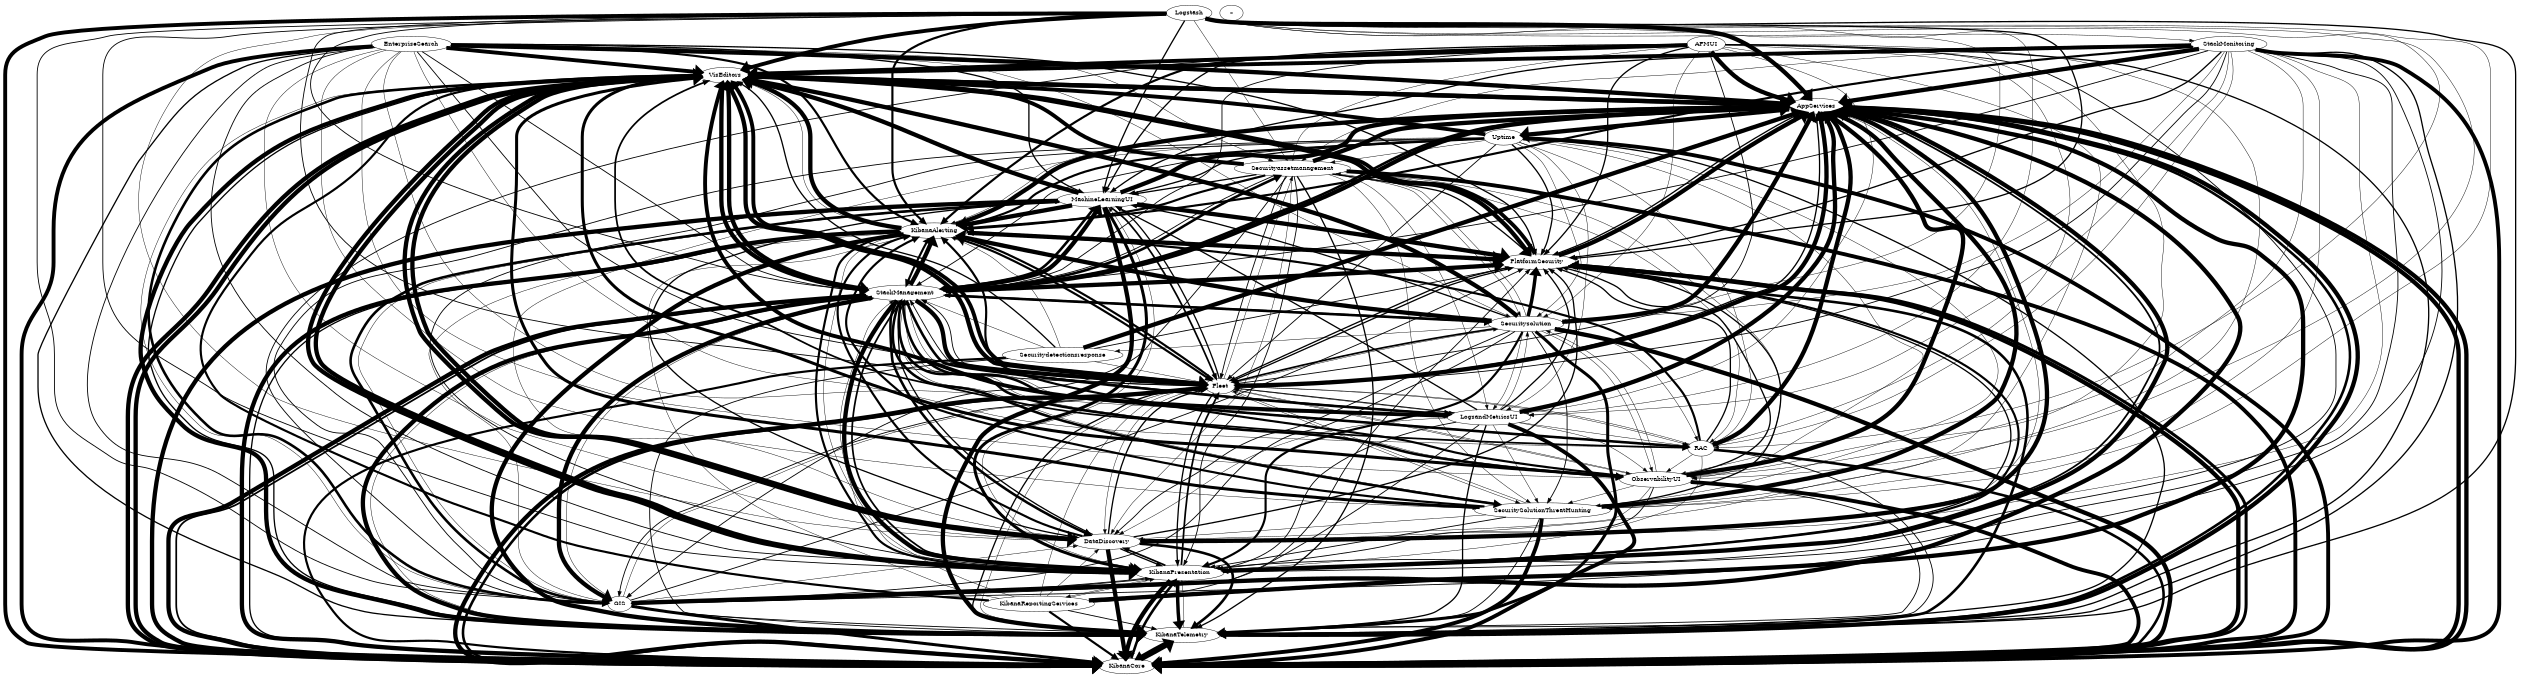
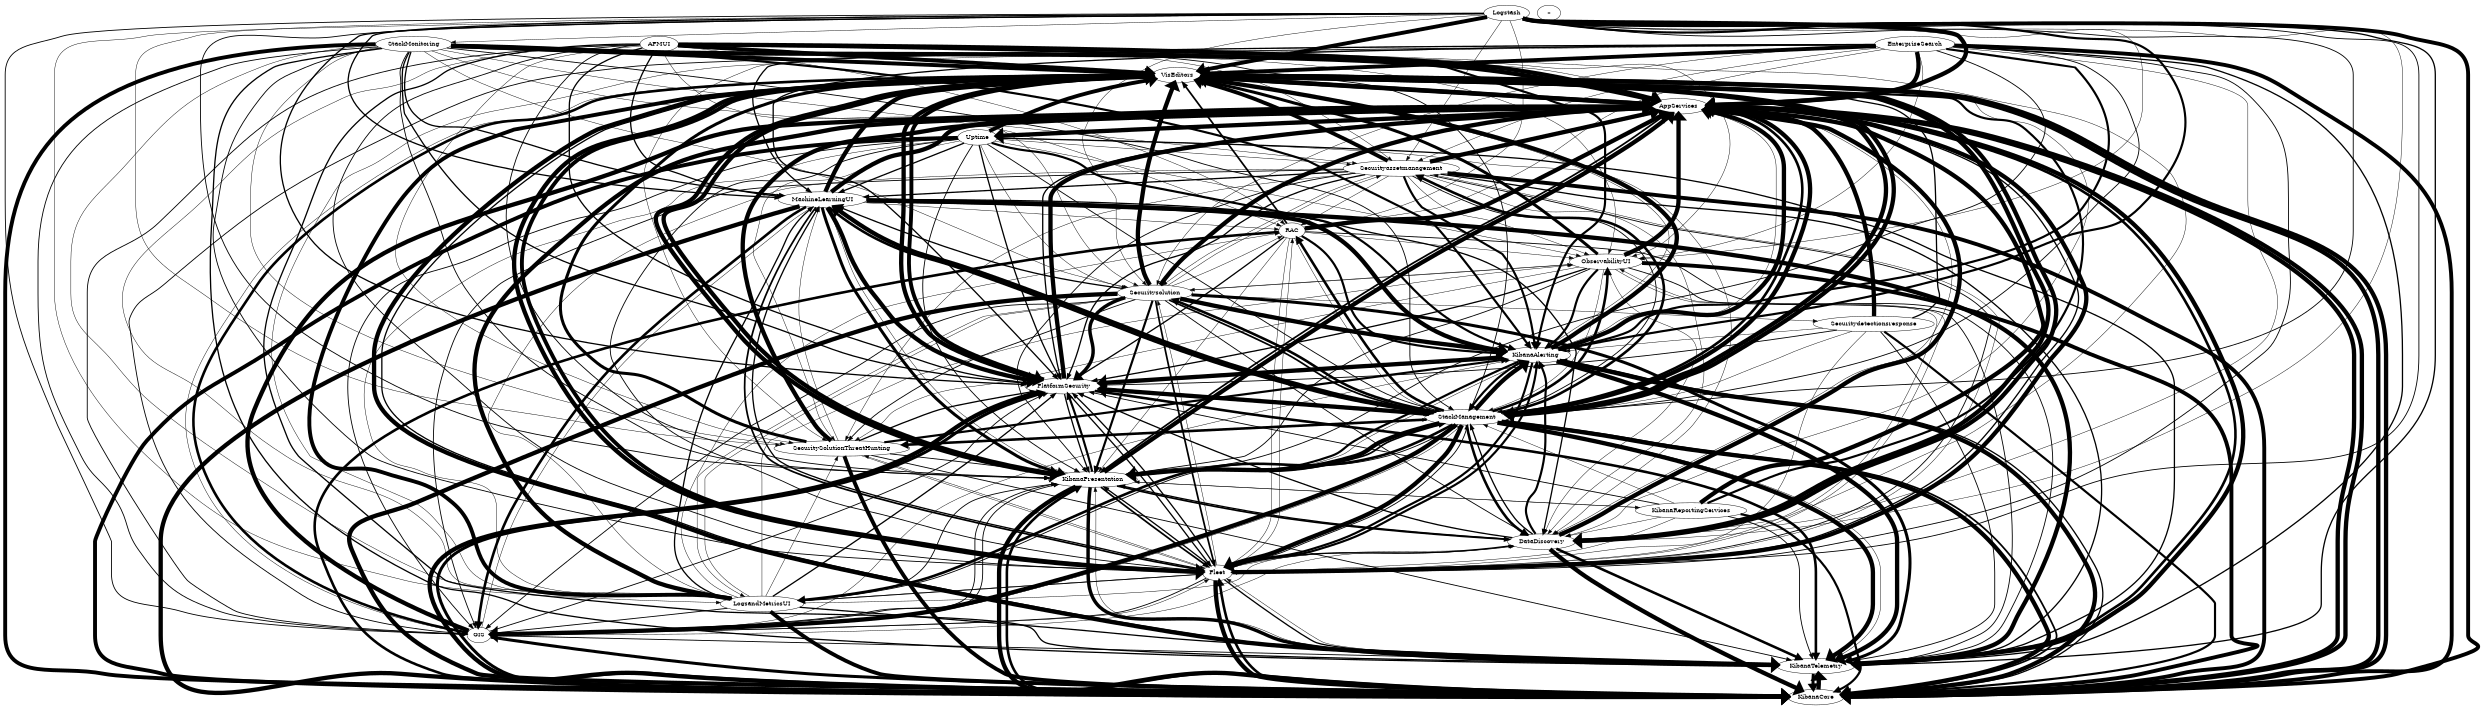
(1700, 253) -> (1059, 215)
(670, 416) -> none
(1315, 527) -> (800, 328)
